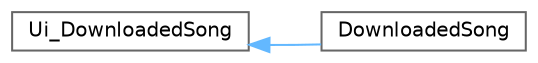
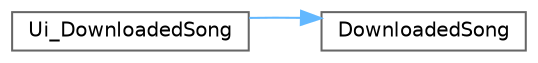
(295, 45) -> (275, 18)
